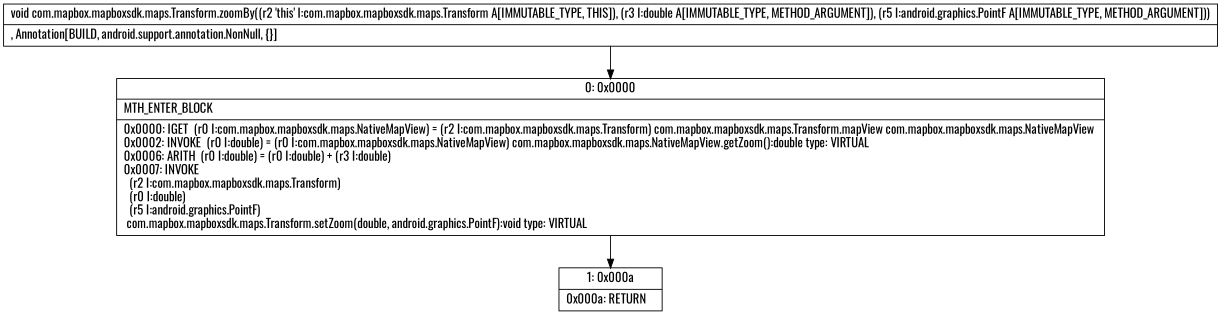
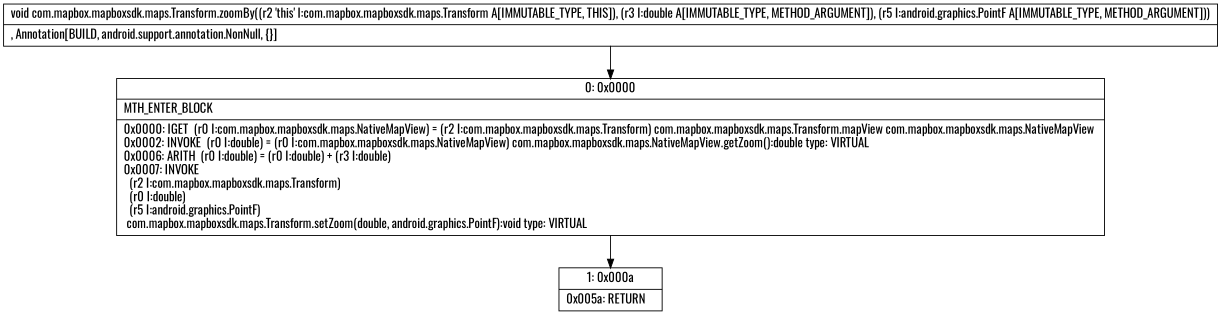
(611, 300) -> (610, 300)
